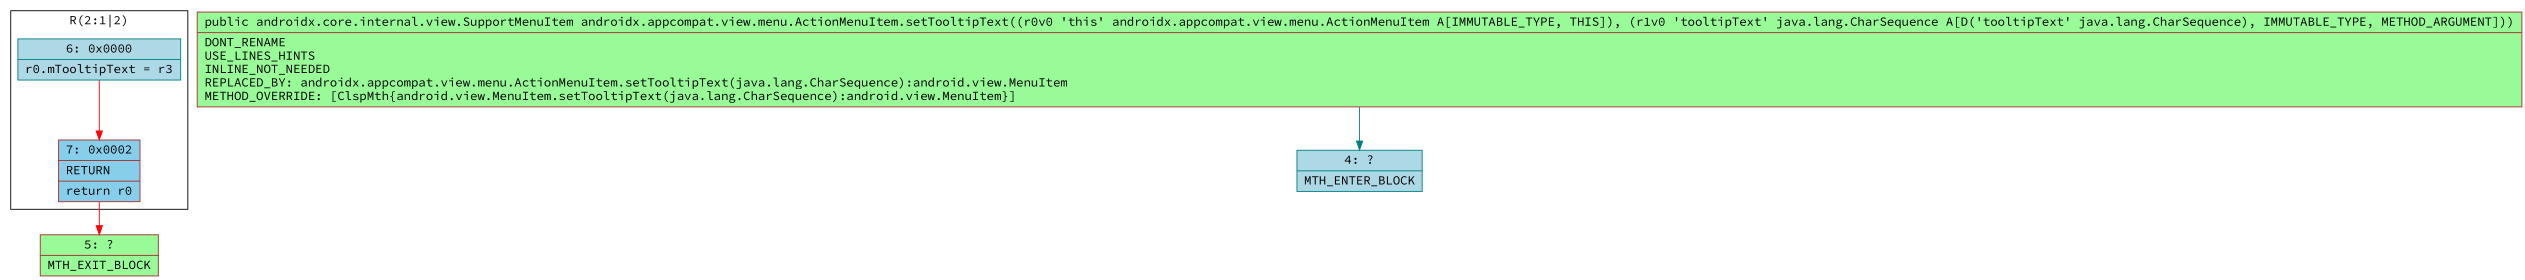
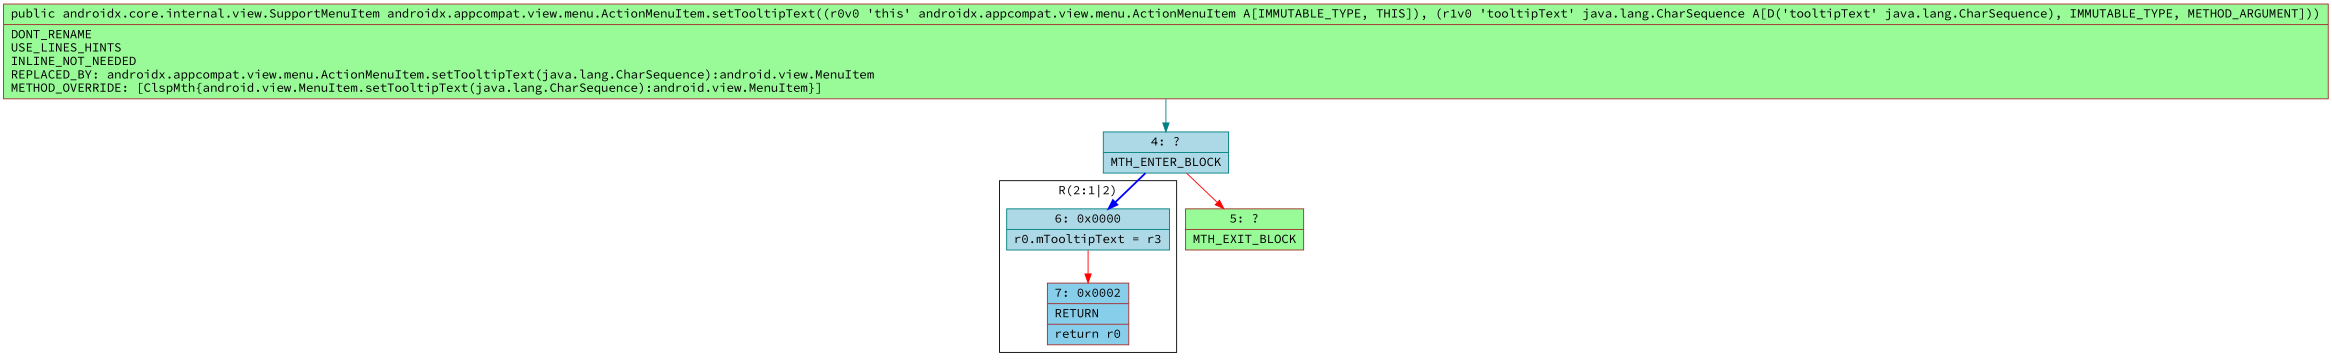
none -> (1130, 188)
(99, 215) -> (1202, 188)
